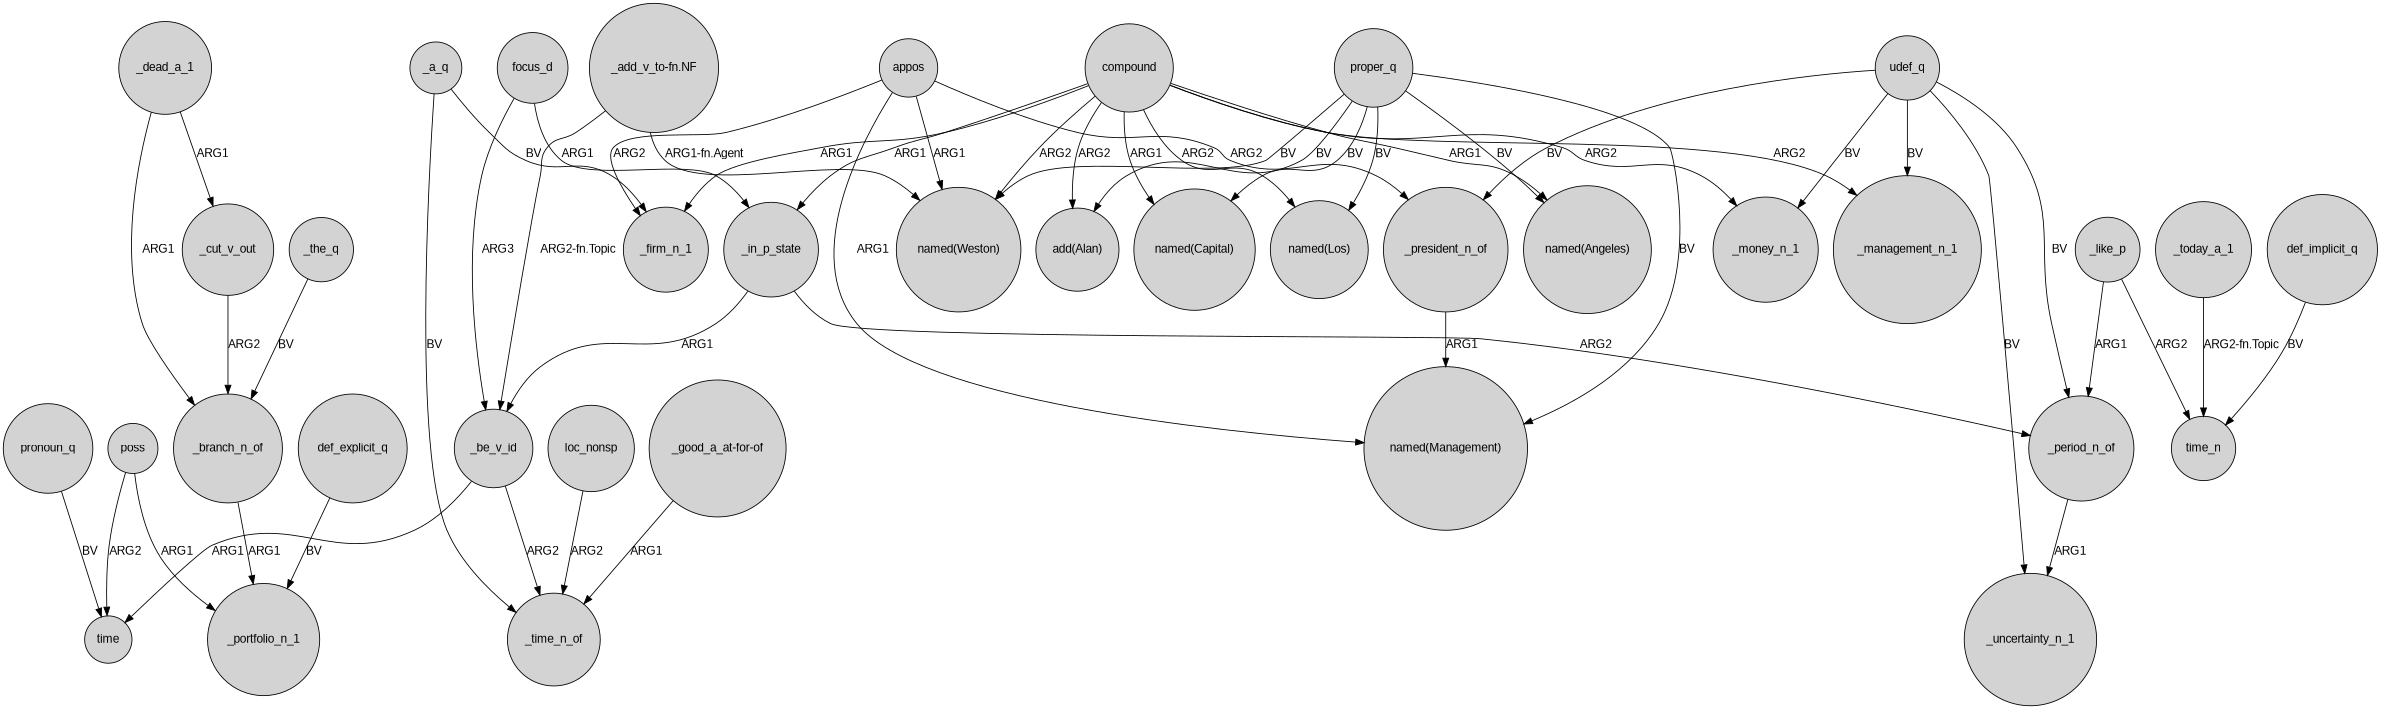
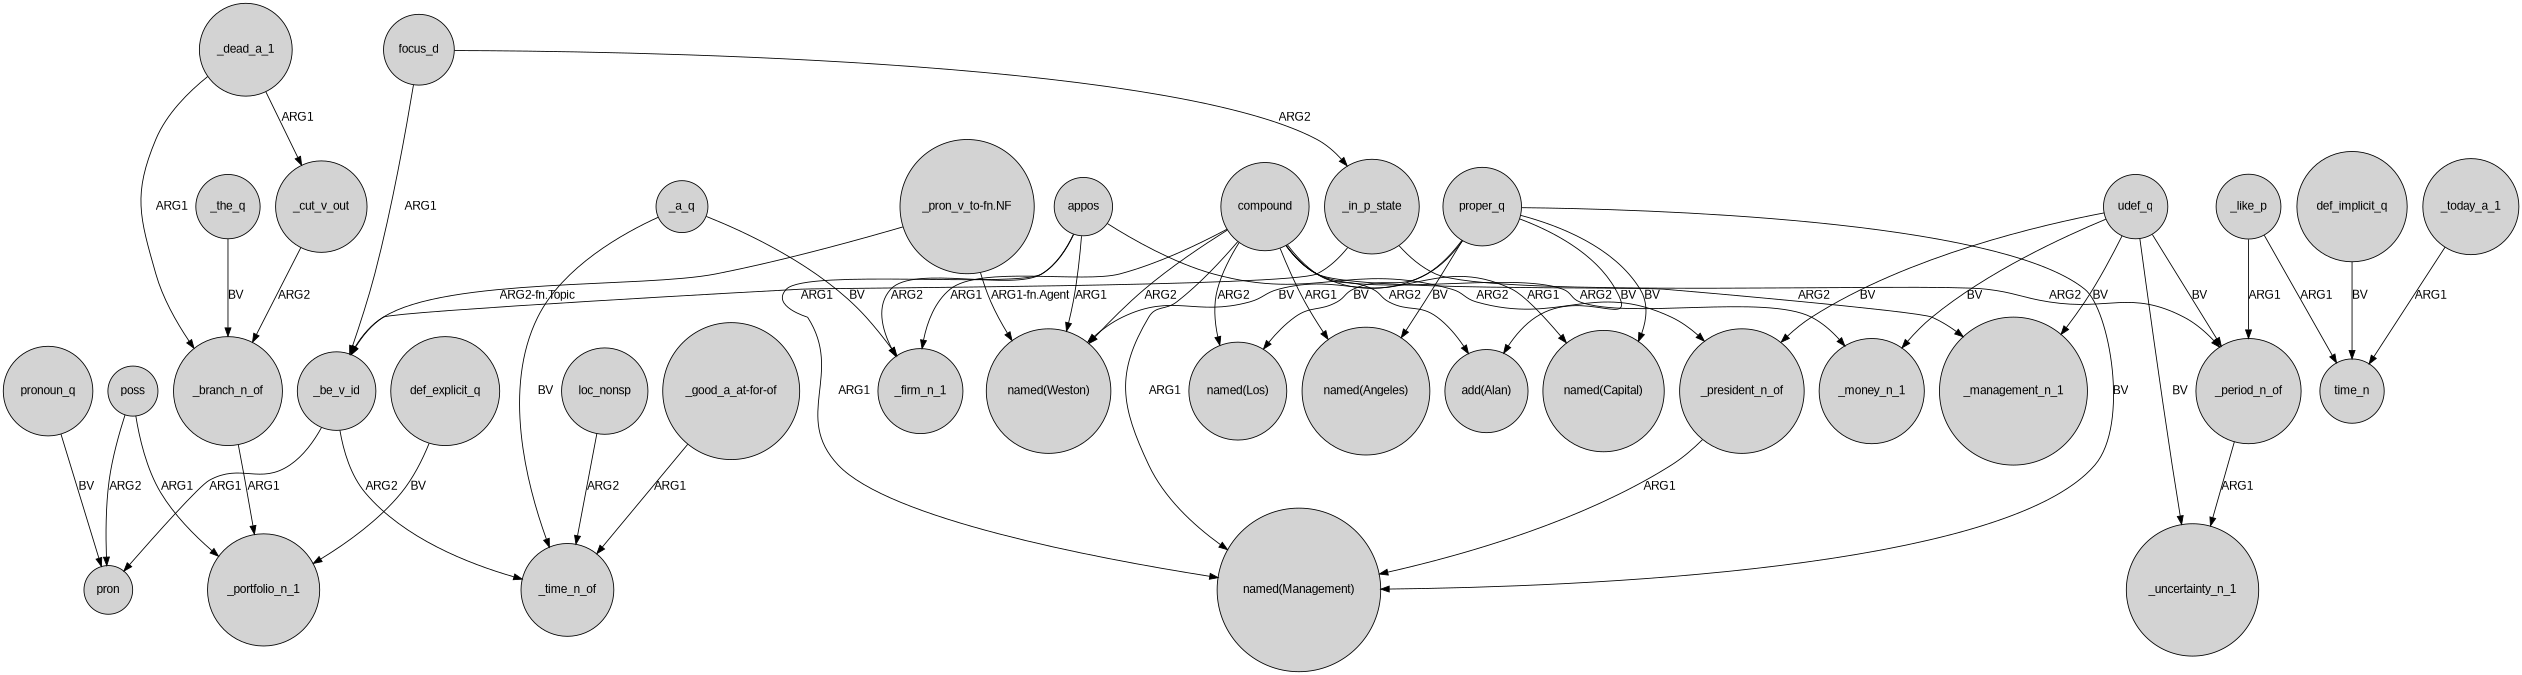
(654, 68) -> (967, 207)
(902, 145) -> (1126, 385)
(578, 154) -> (1295, 118)
(498, 250) -> (421, 207)
(2171, 345) -> (2316, 296)
(2241, 345) -> (2431, 296)
(108, 640) -> (108, 590)
